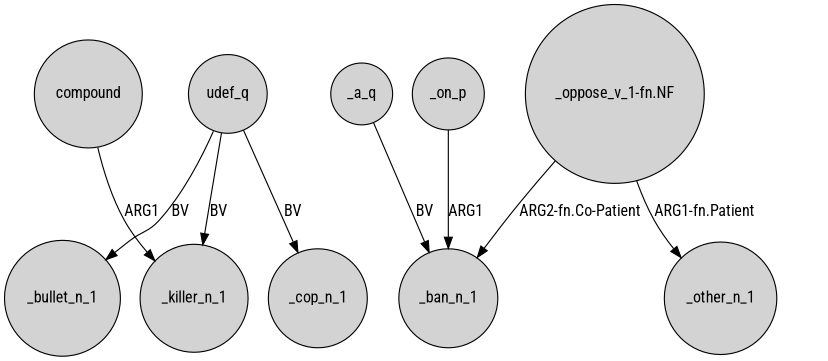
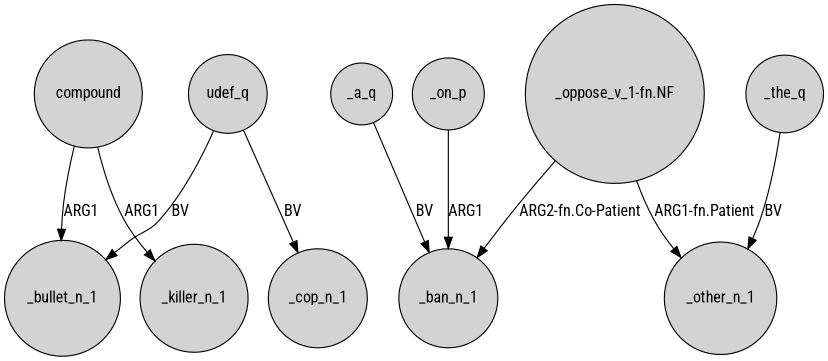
none -> (785, 94)
(213, 183) -> none
none -> (66, 188)
